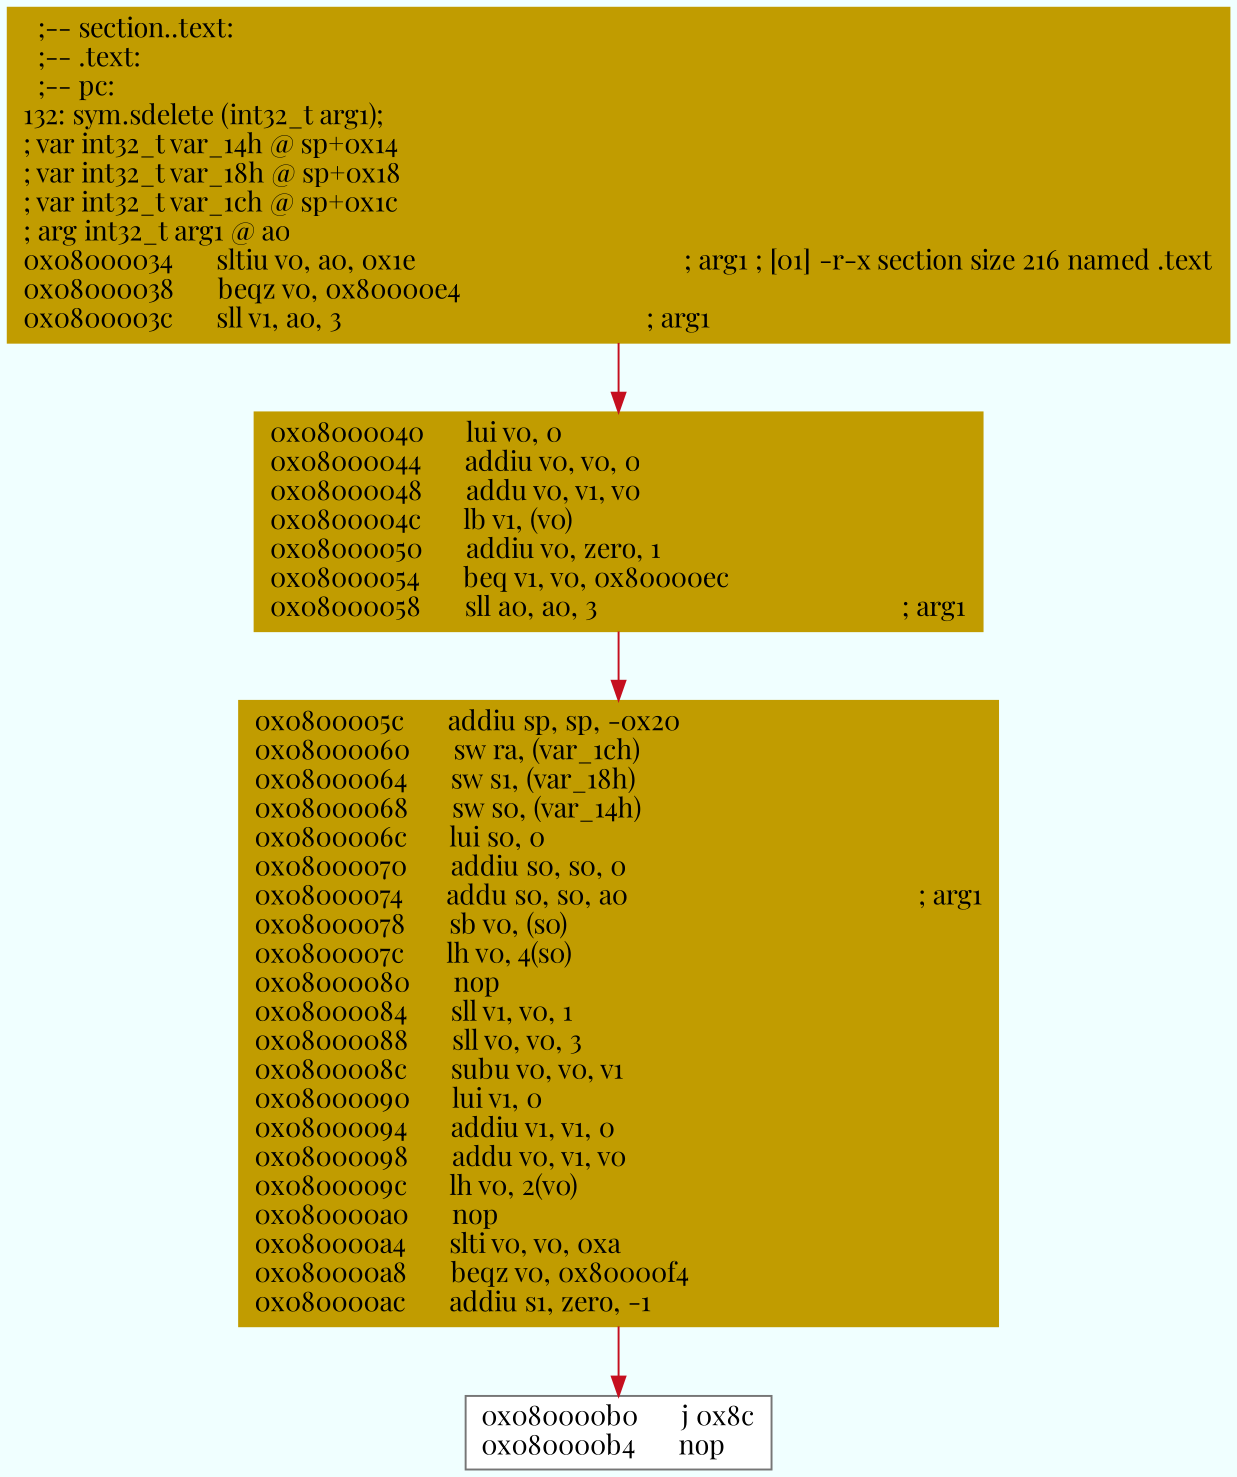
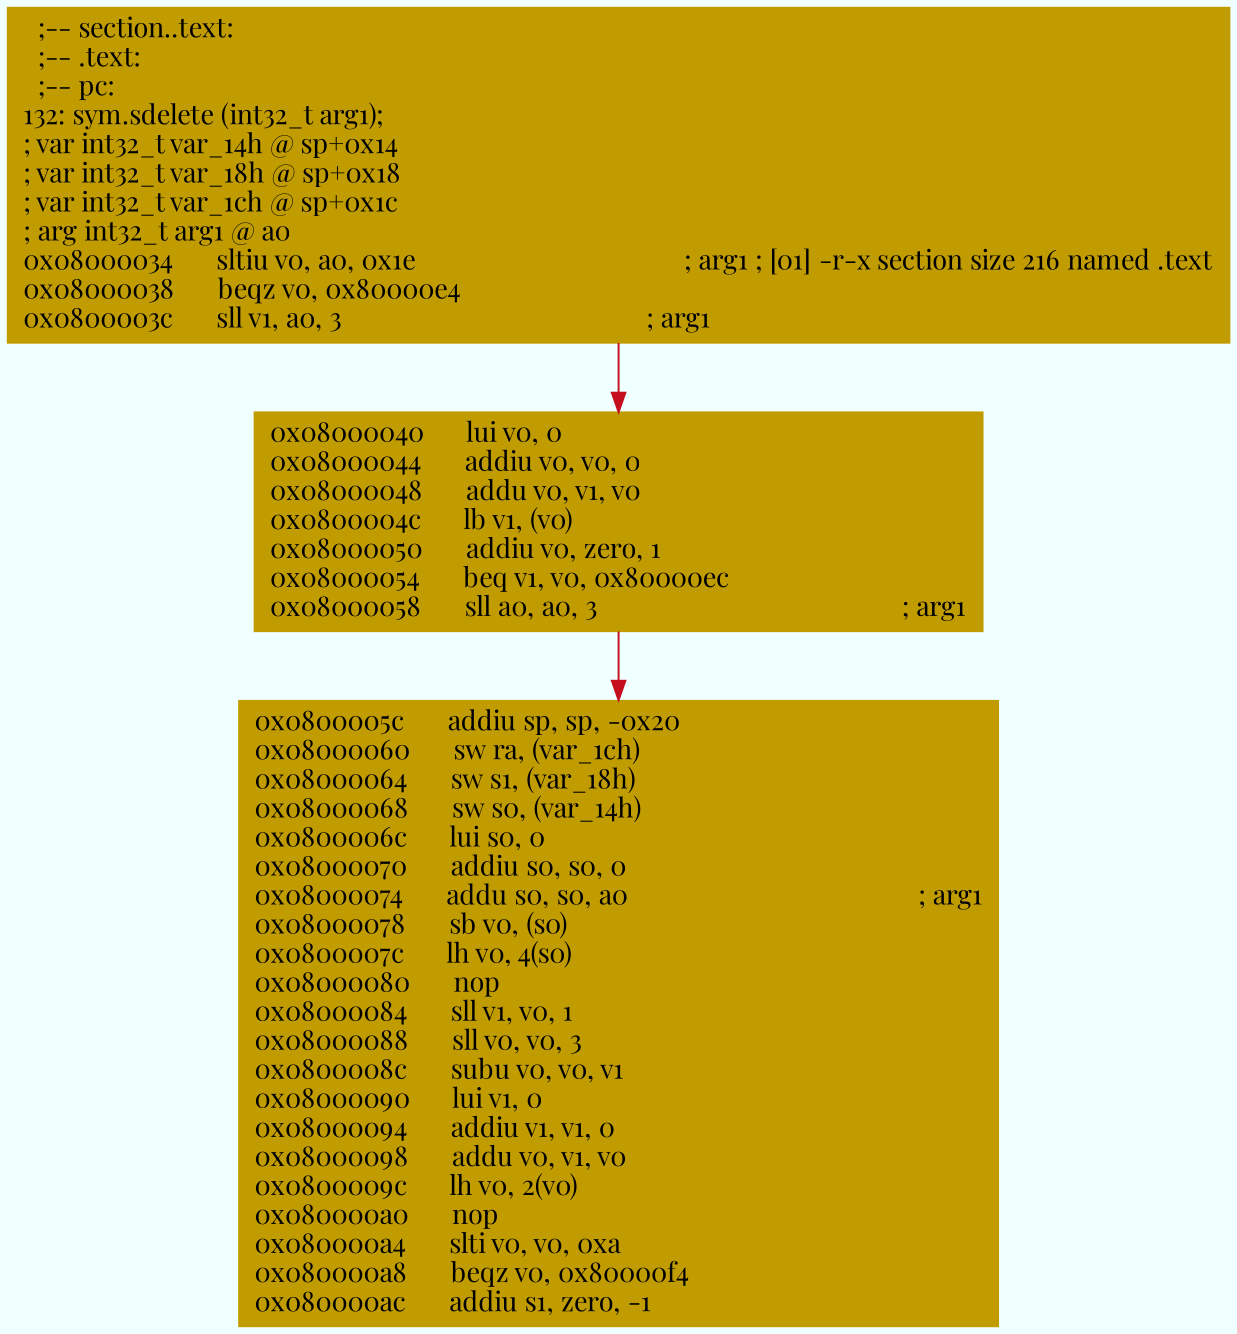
(619, 1433) -> none
